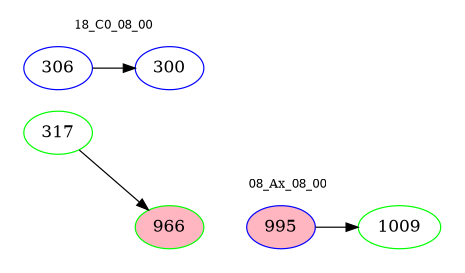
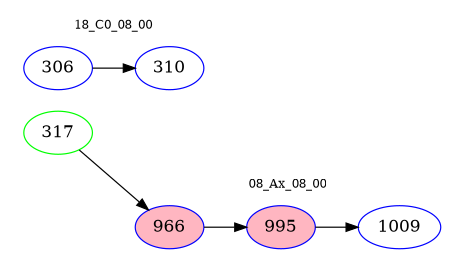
(170, 68) -> (170, 68)
(170, 227) -> (170, 227)
none -> (219, 227)
(400, 227) -> (400, 227)
